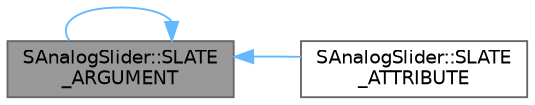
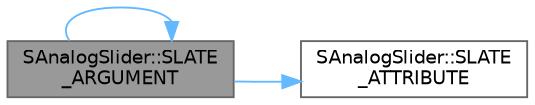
(277, 57) -> (258, 82)
